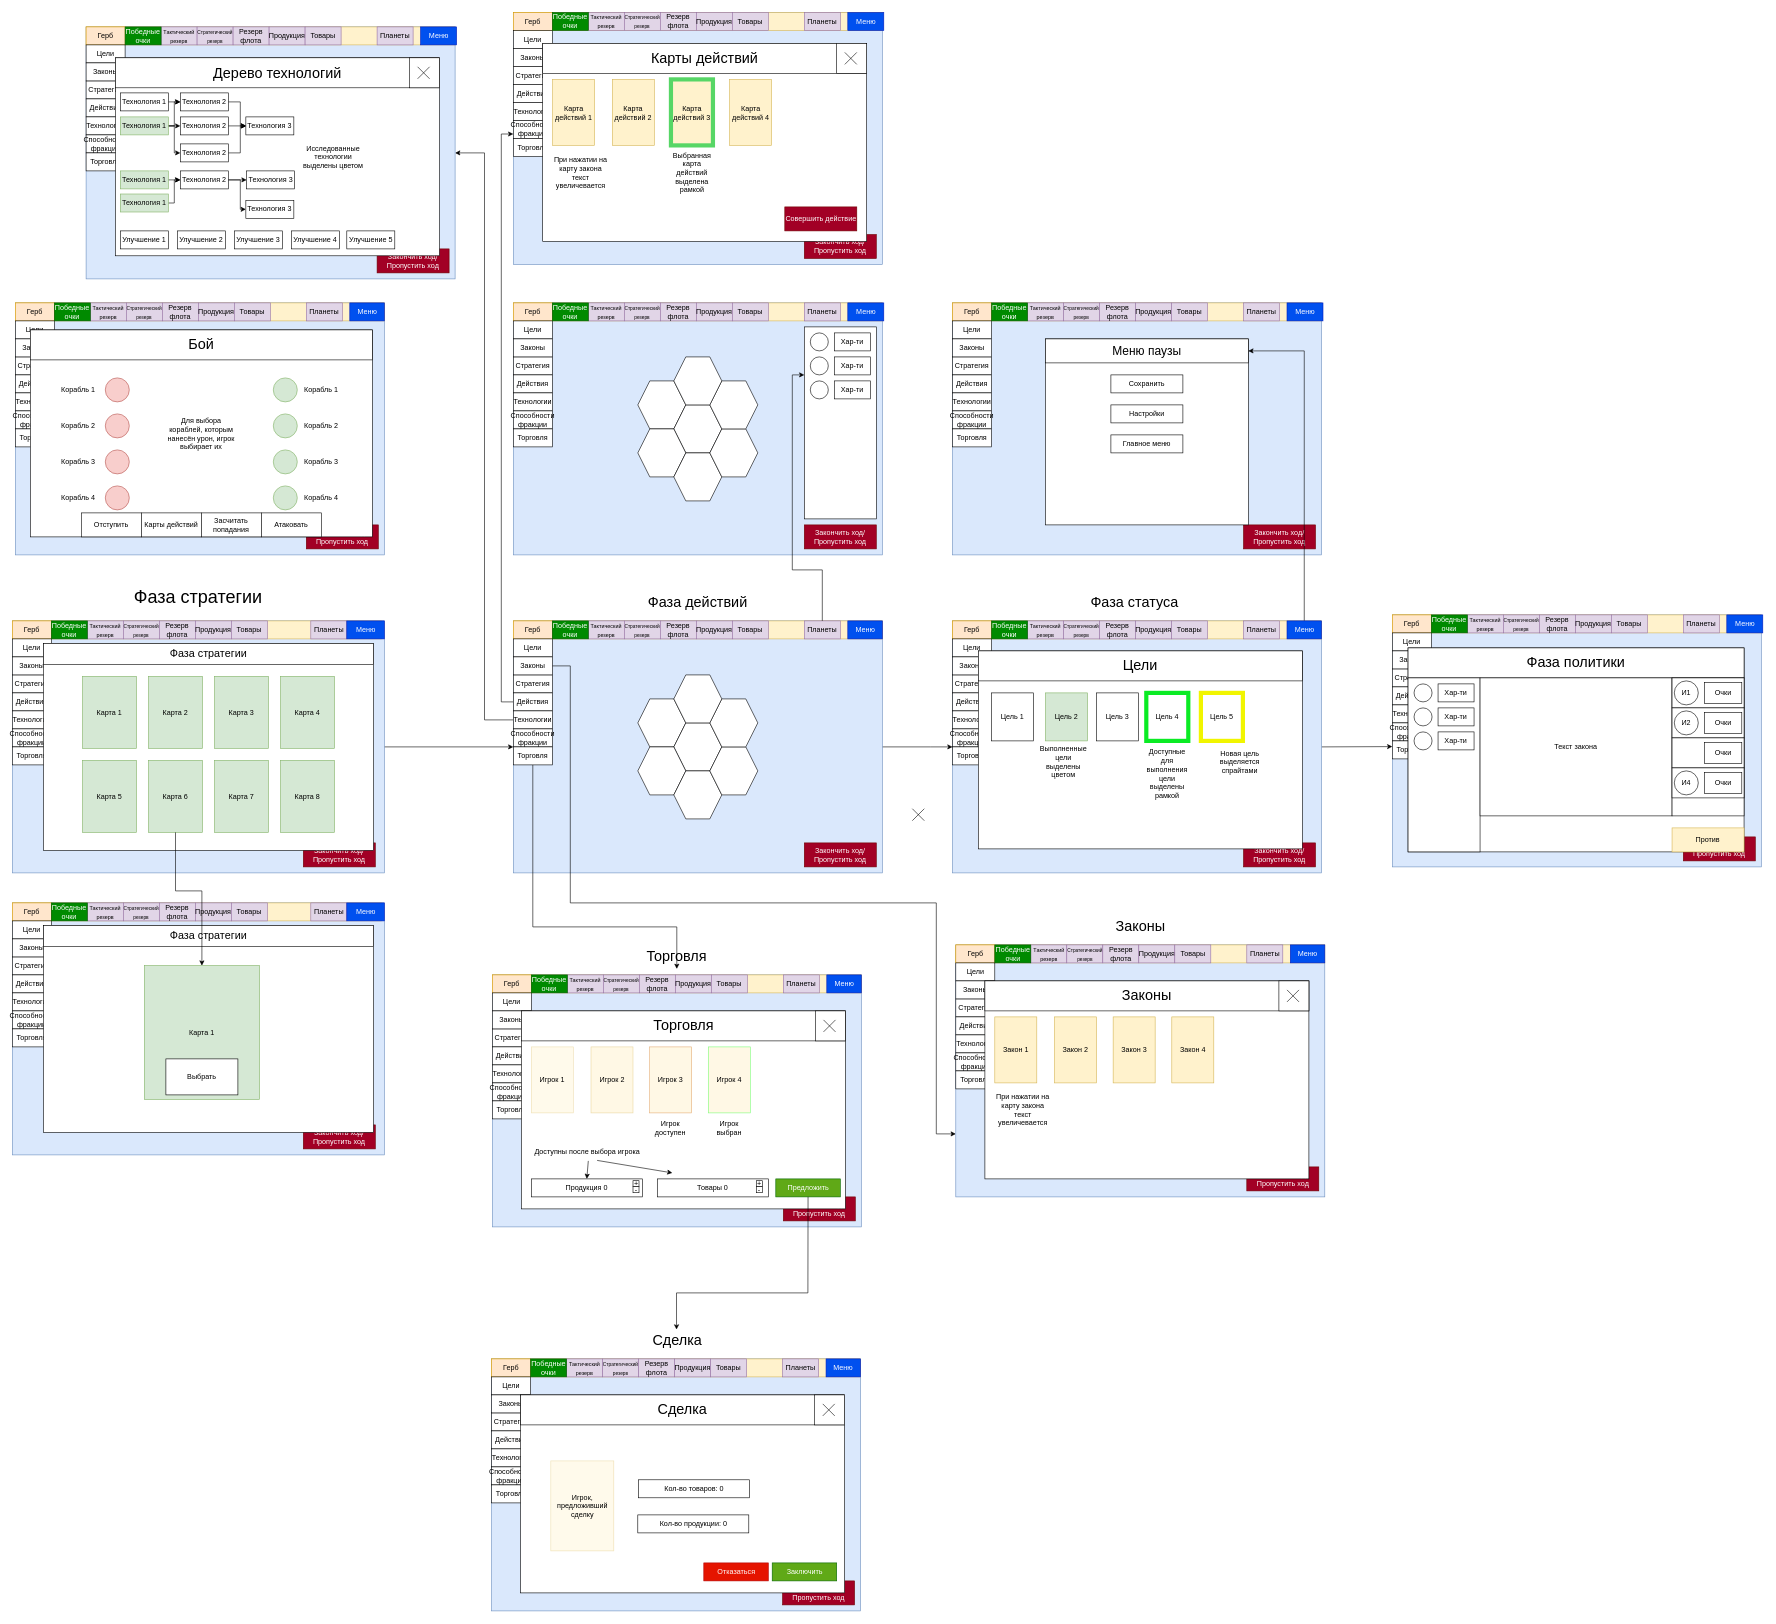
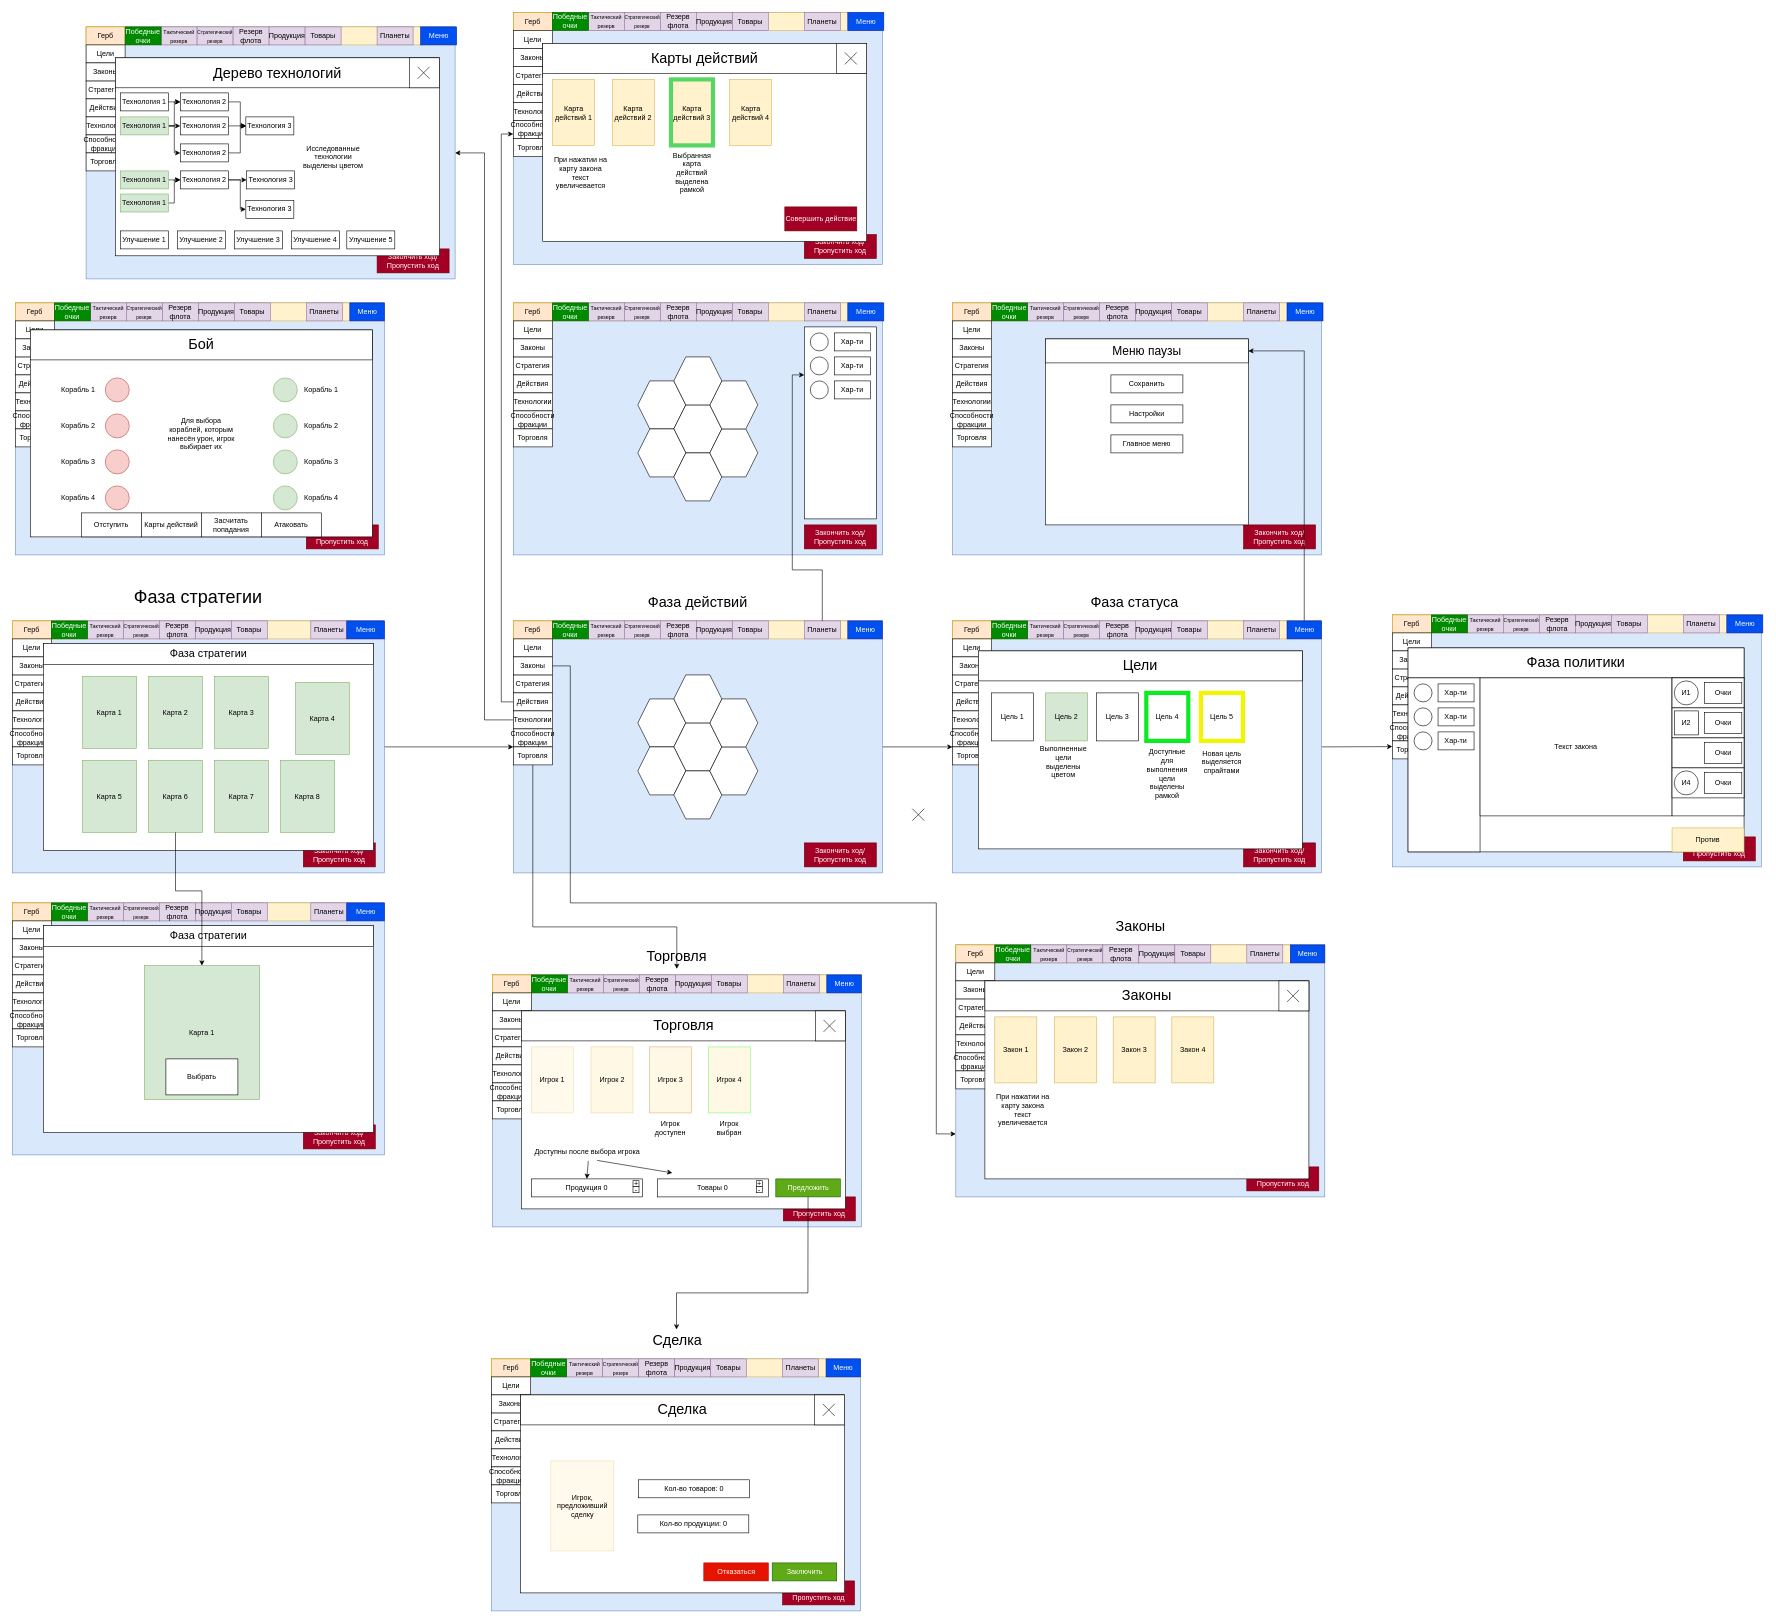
(308, 712) -> (323, 718)
(1686, 723) -> (1686, 723)
(1240, 762) -> (1222, 762)
